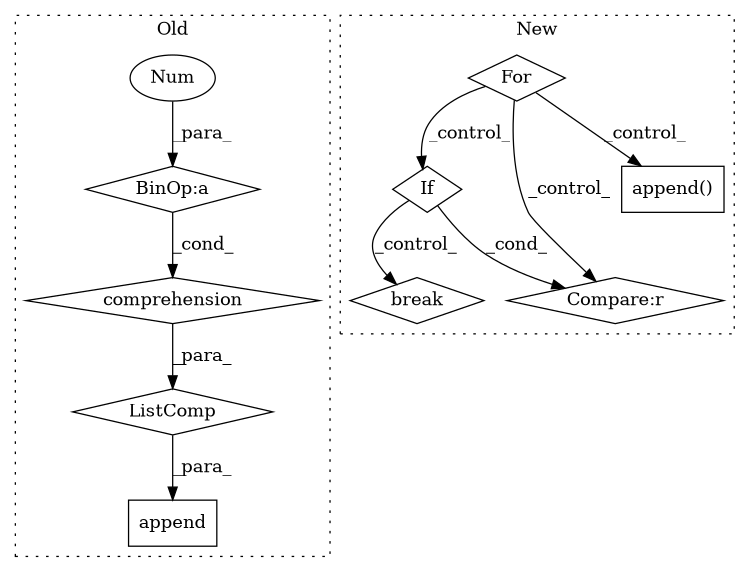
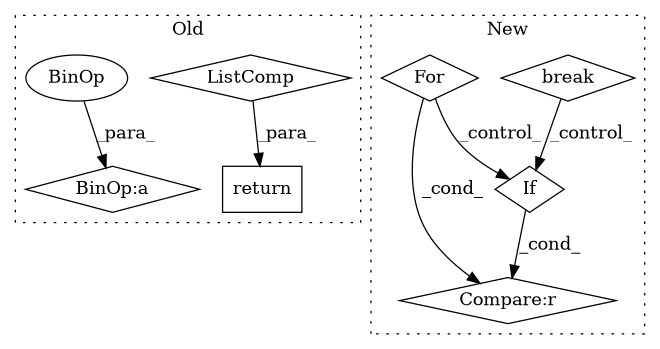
(173, 78) -> (77, 78)
(569, 189) -> (453, 189)
(673, 189) -> none
(376, 233) -> (551, 128)
(173, 301) -> none
(173, 523) -> (262, 189)
